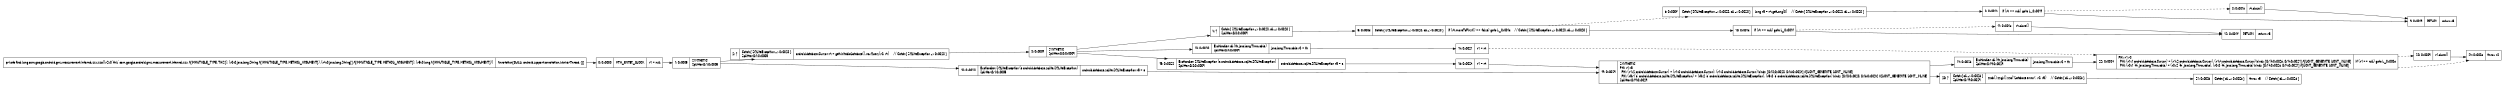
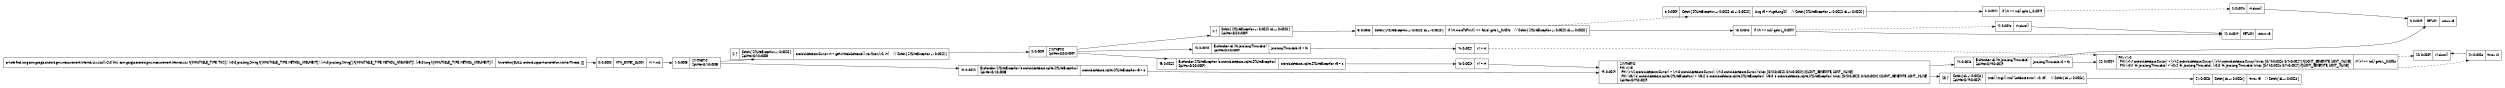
(2224, 19) -> (2238, 50)
(2457, 57) -> (2460, 53)
